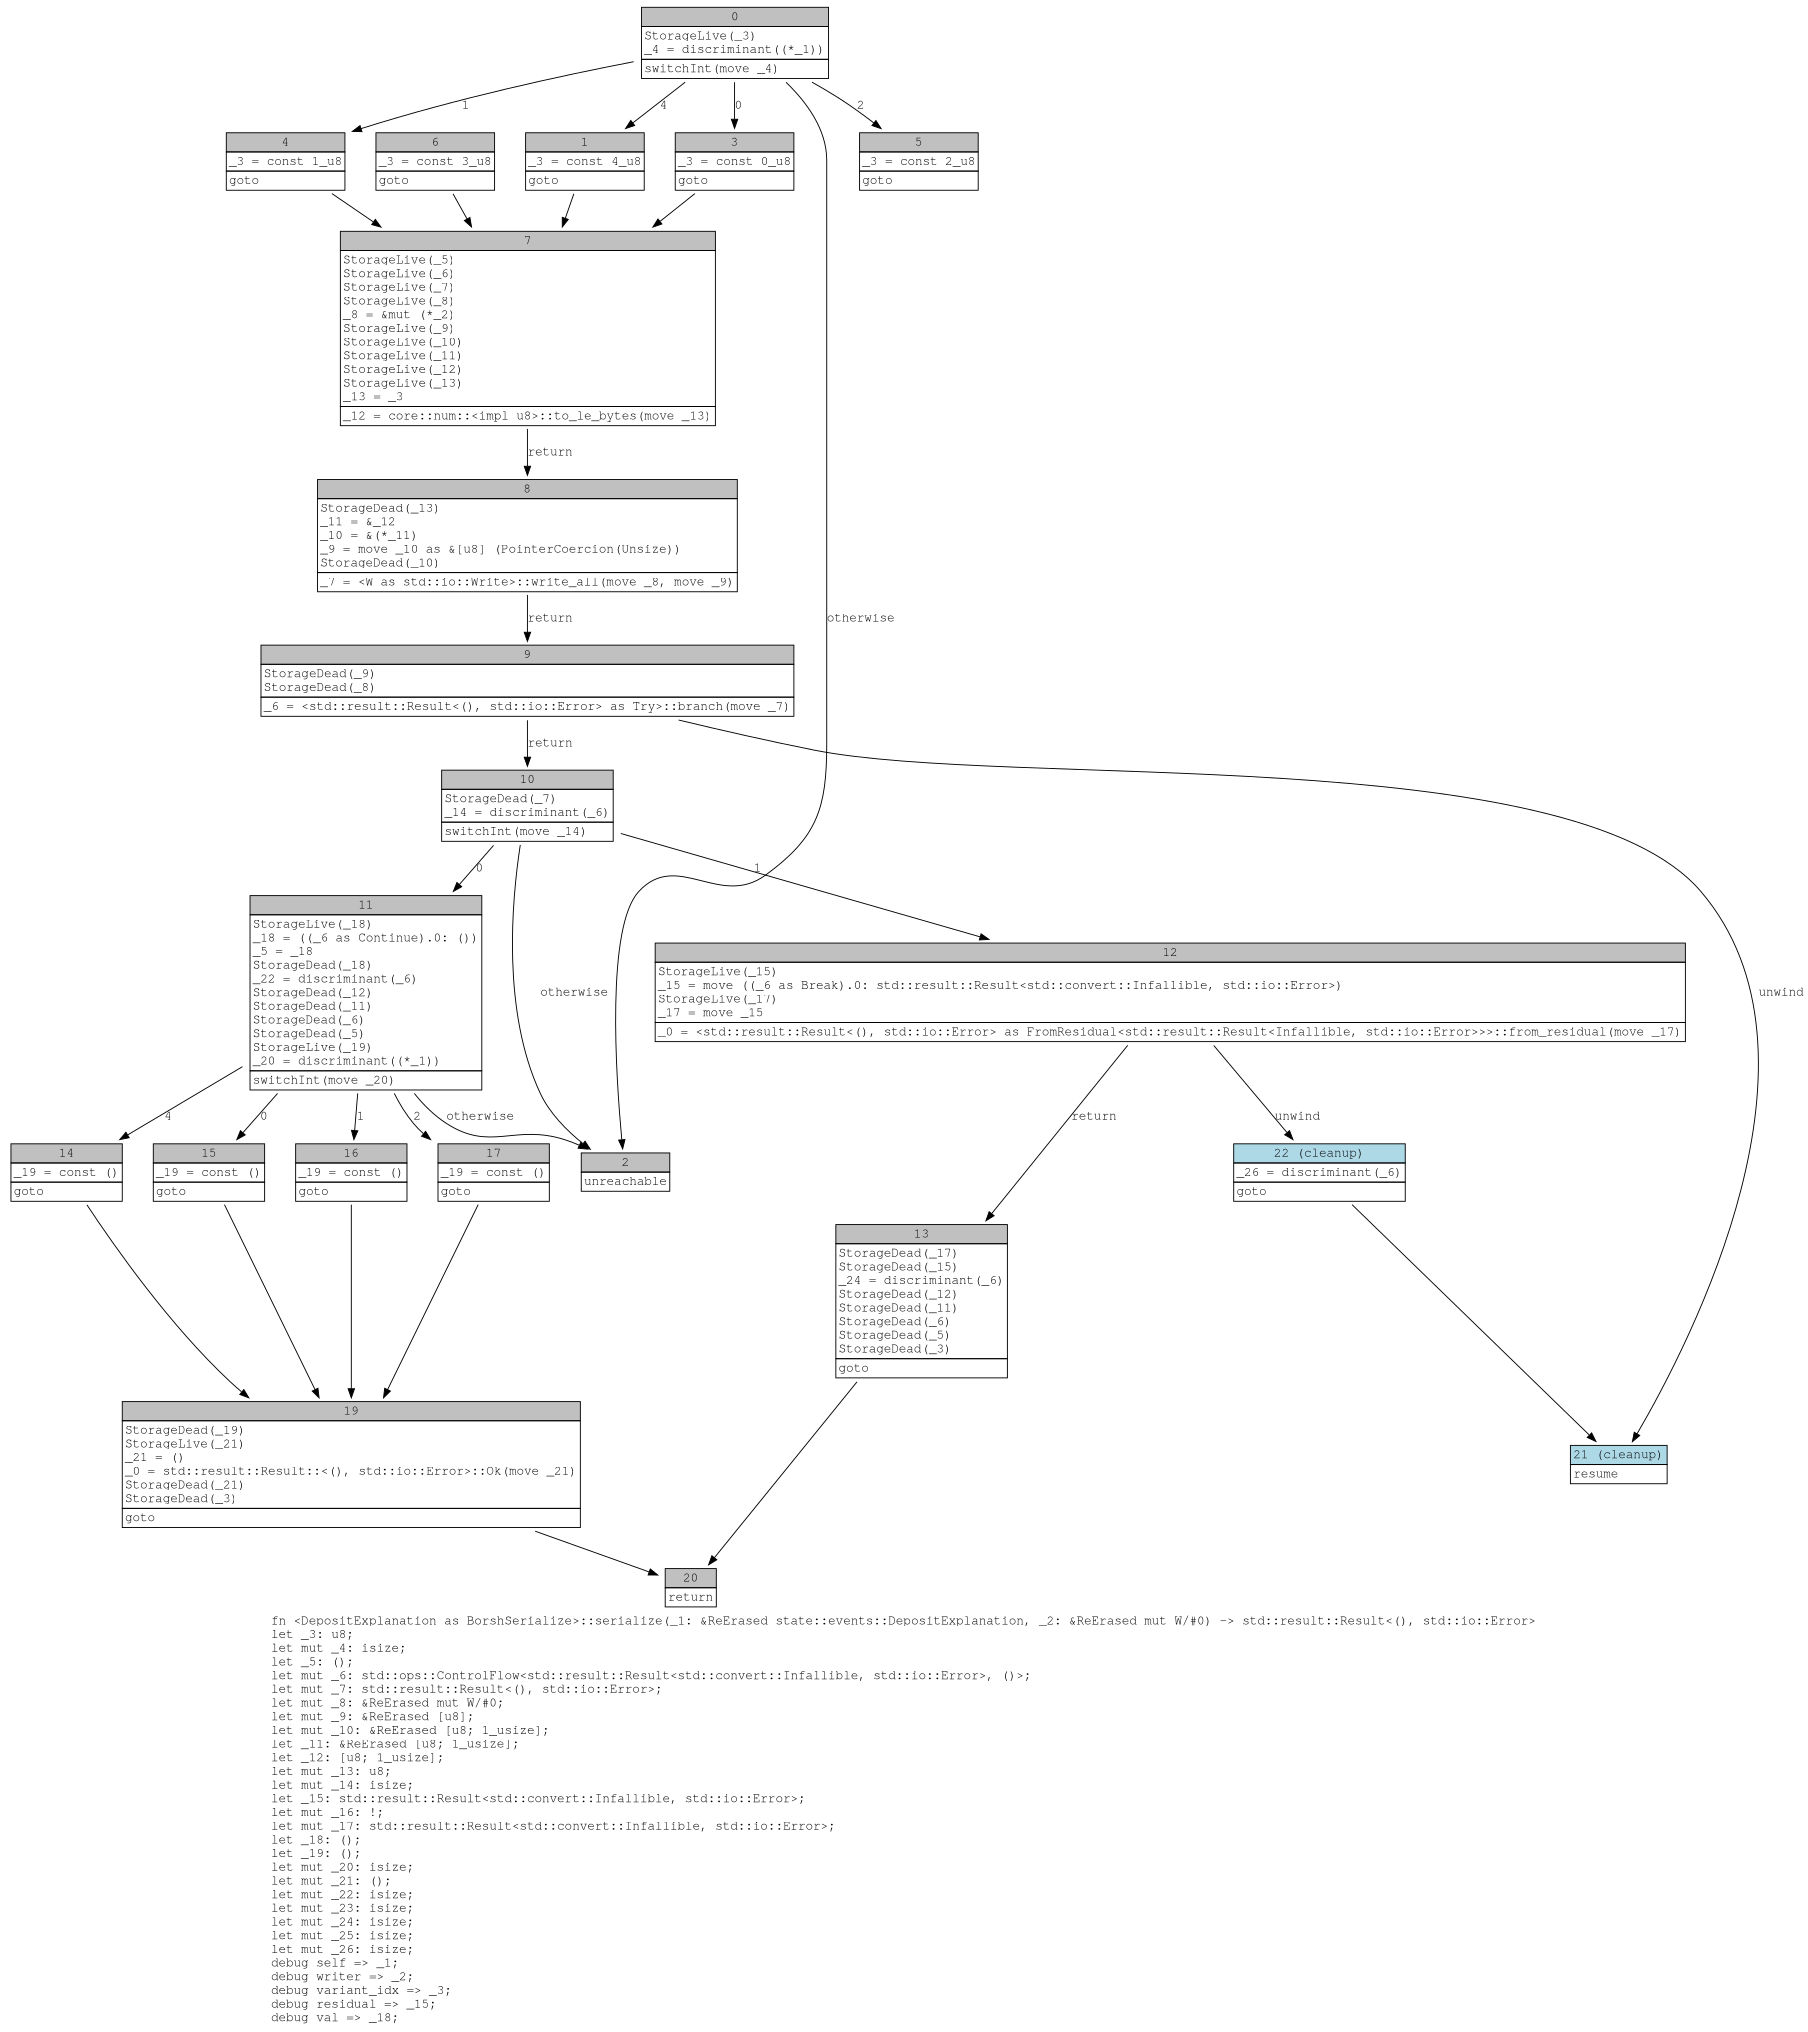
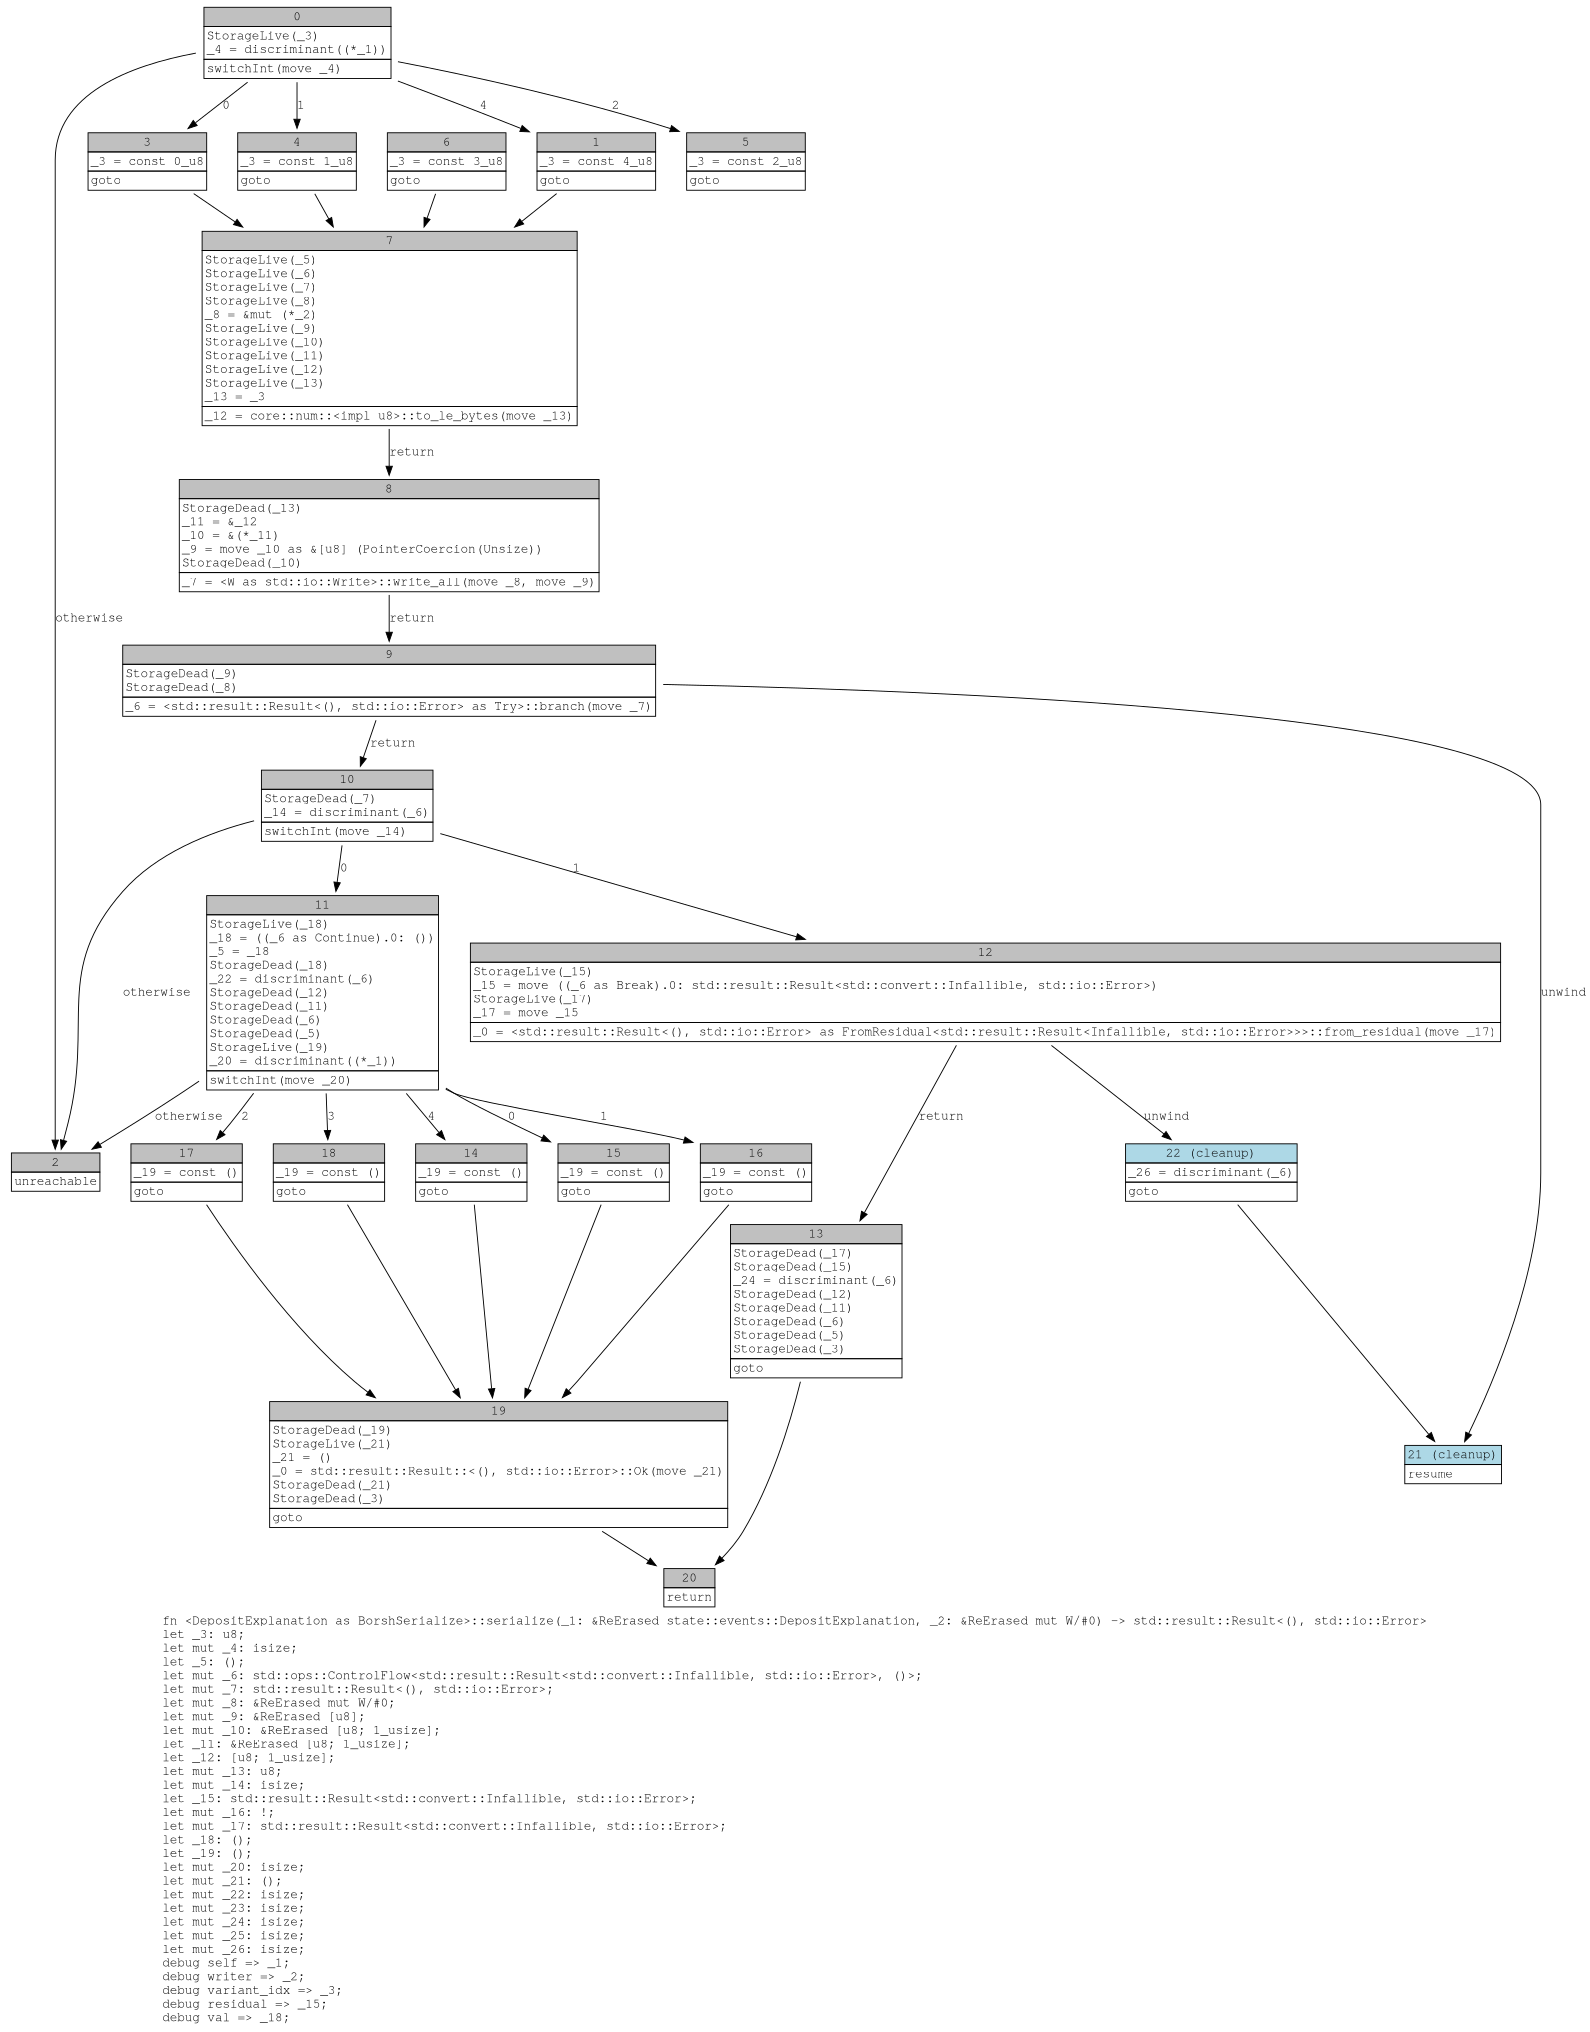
none -> (329, 1172)
